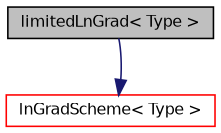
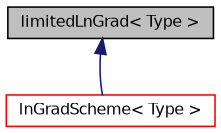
(121, 59) -> (100, 75)
